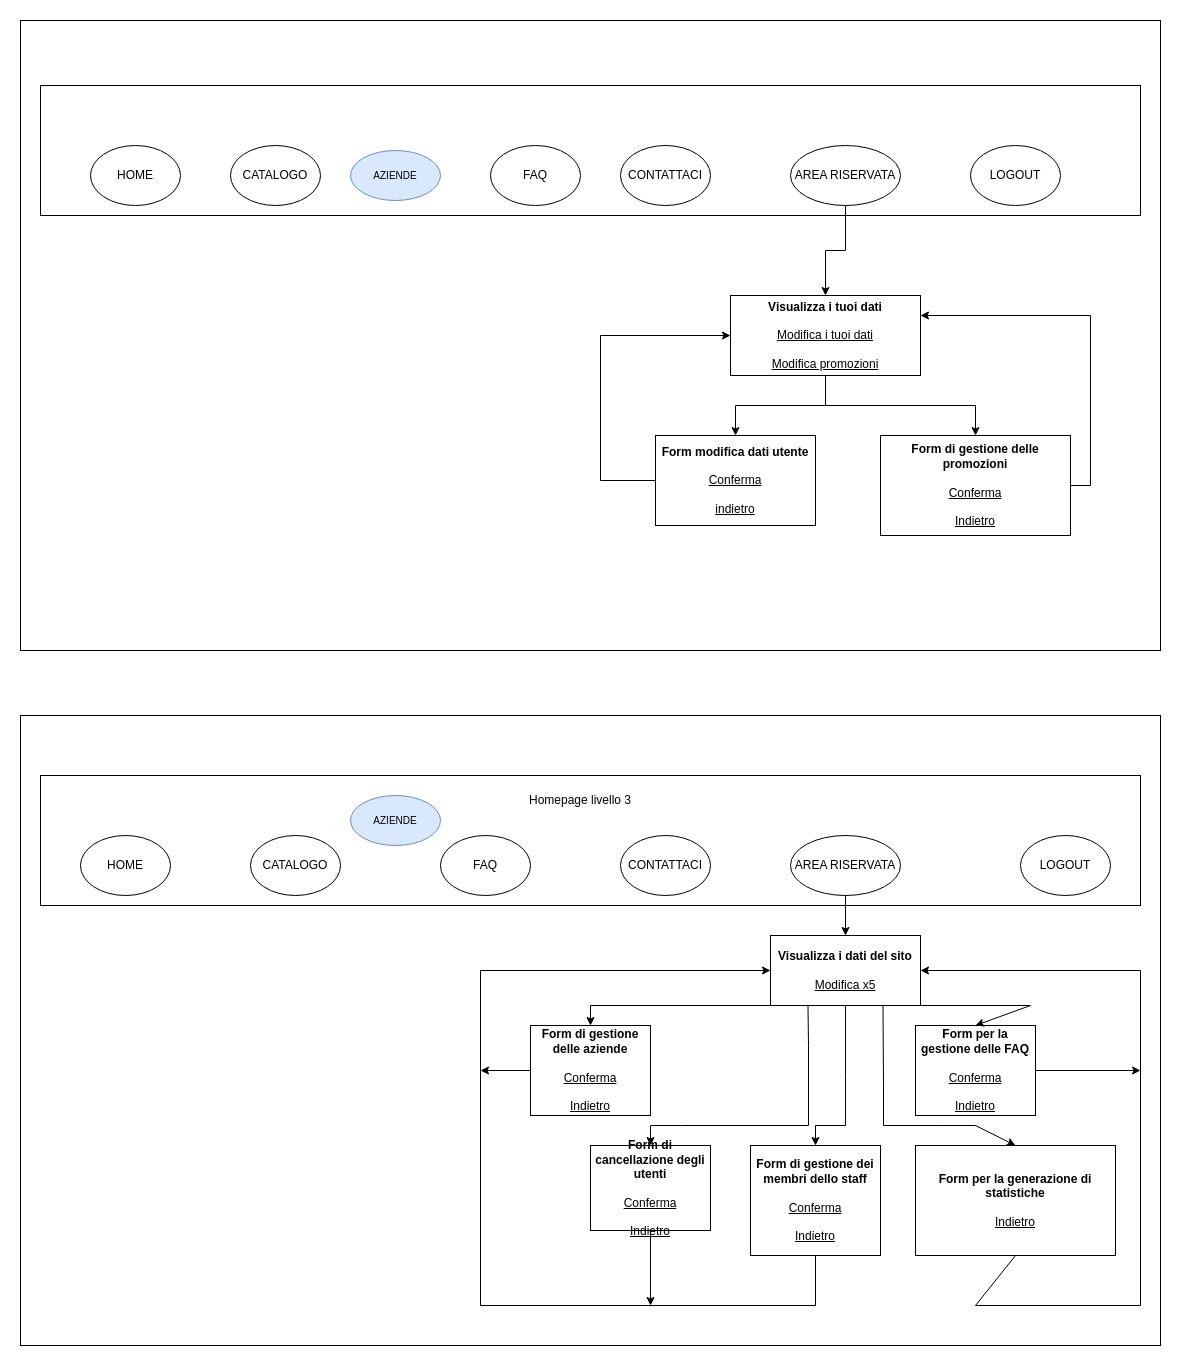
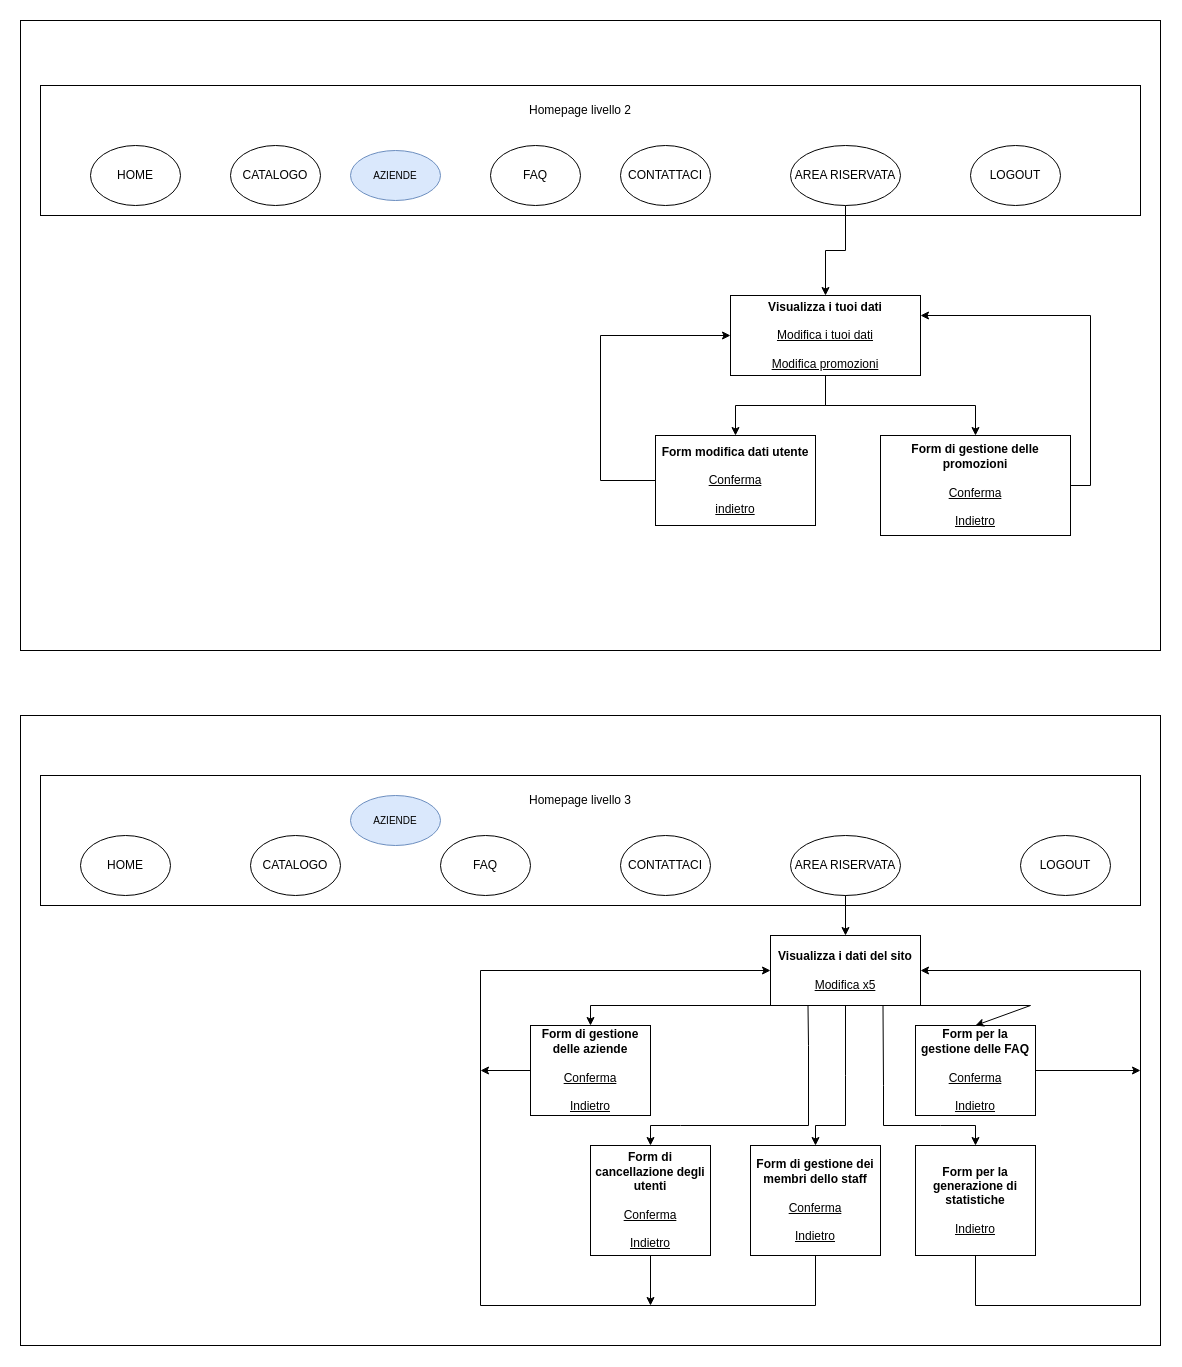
none -> (581, 111)
(651, 1188) -> (651, 1201)
(1016, 1201) -> (976, 1201)
